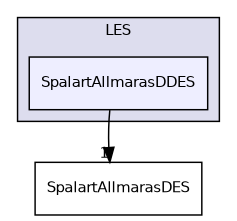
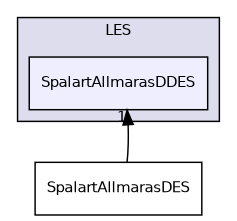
(109, 131) -> (128, 144)
